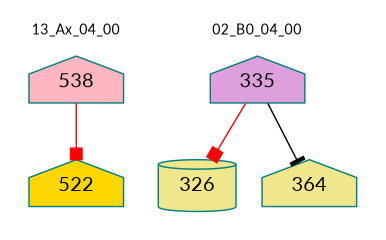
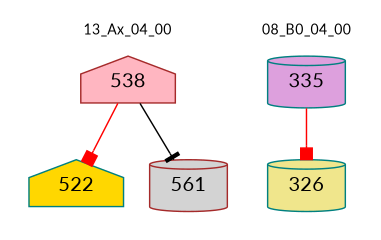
(258, 31) -> (307, 31)
(76, 82) -> (128, 82)
(258, 82) -> (306, 82)
none -> (188, 186)
(309, 186) -> none
